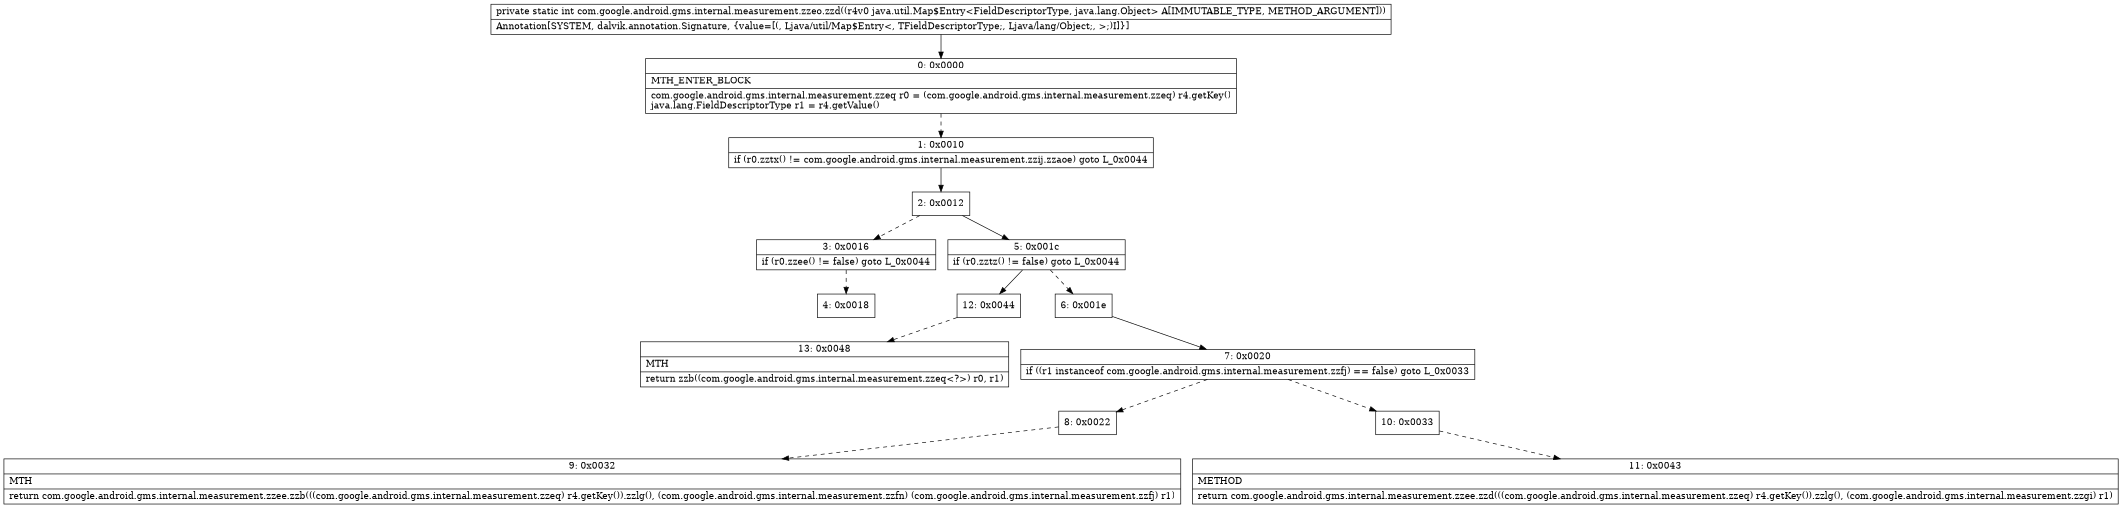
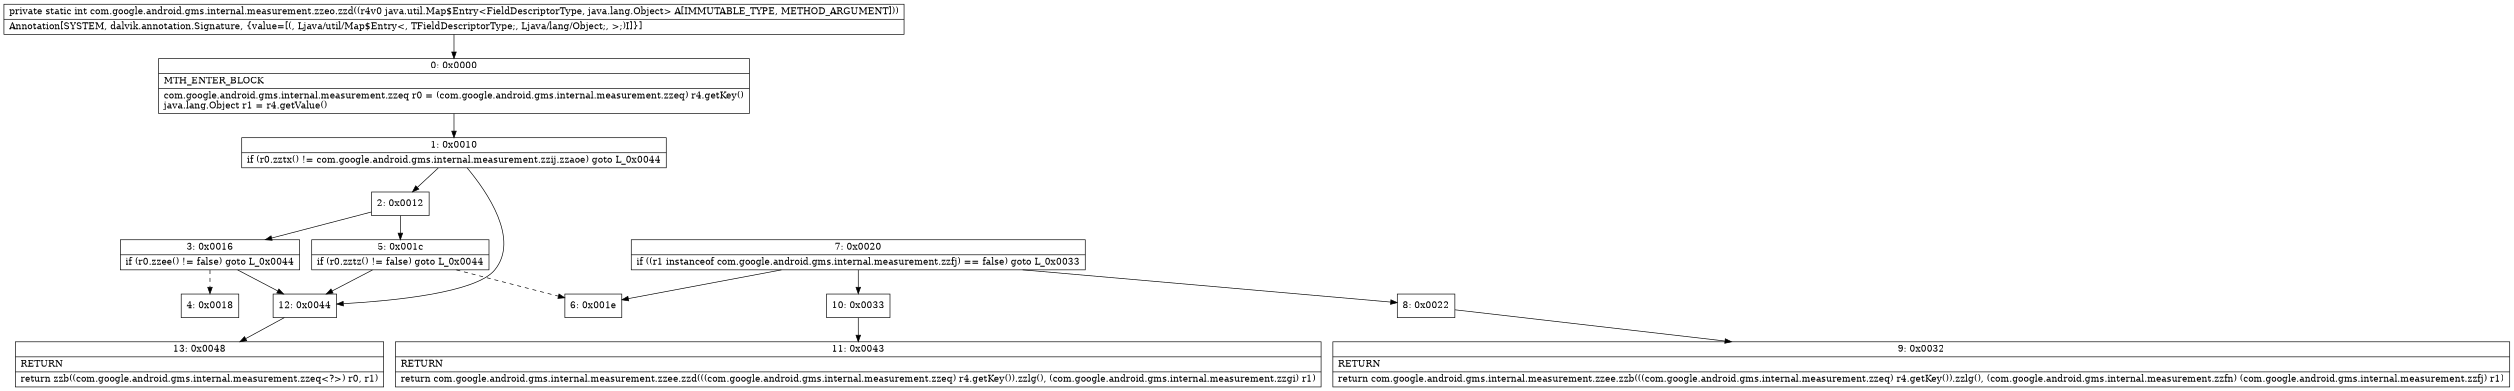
(765, 106) -> (246, 106)
(941, 122) -> (454, 122)
(900, 226) -> (322, 225)
none -> (258, 280)
none -> (477, 282)
(925, 329) -> (265, 328)
(1156, 332) -> (705, 284)
(657, 364) -> (42, 364)
(1329, 394) -> (858, 279)
(1165, 395) -> (1207, 286)
(924, 443) -> (1590, 325)
(1497, 444) -> (858, 326)
(21, 481) -> (1359, 364)
(1220, 481) -> (422, 364)
